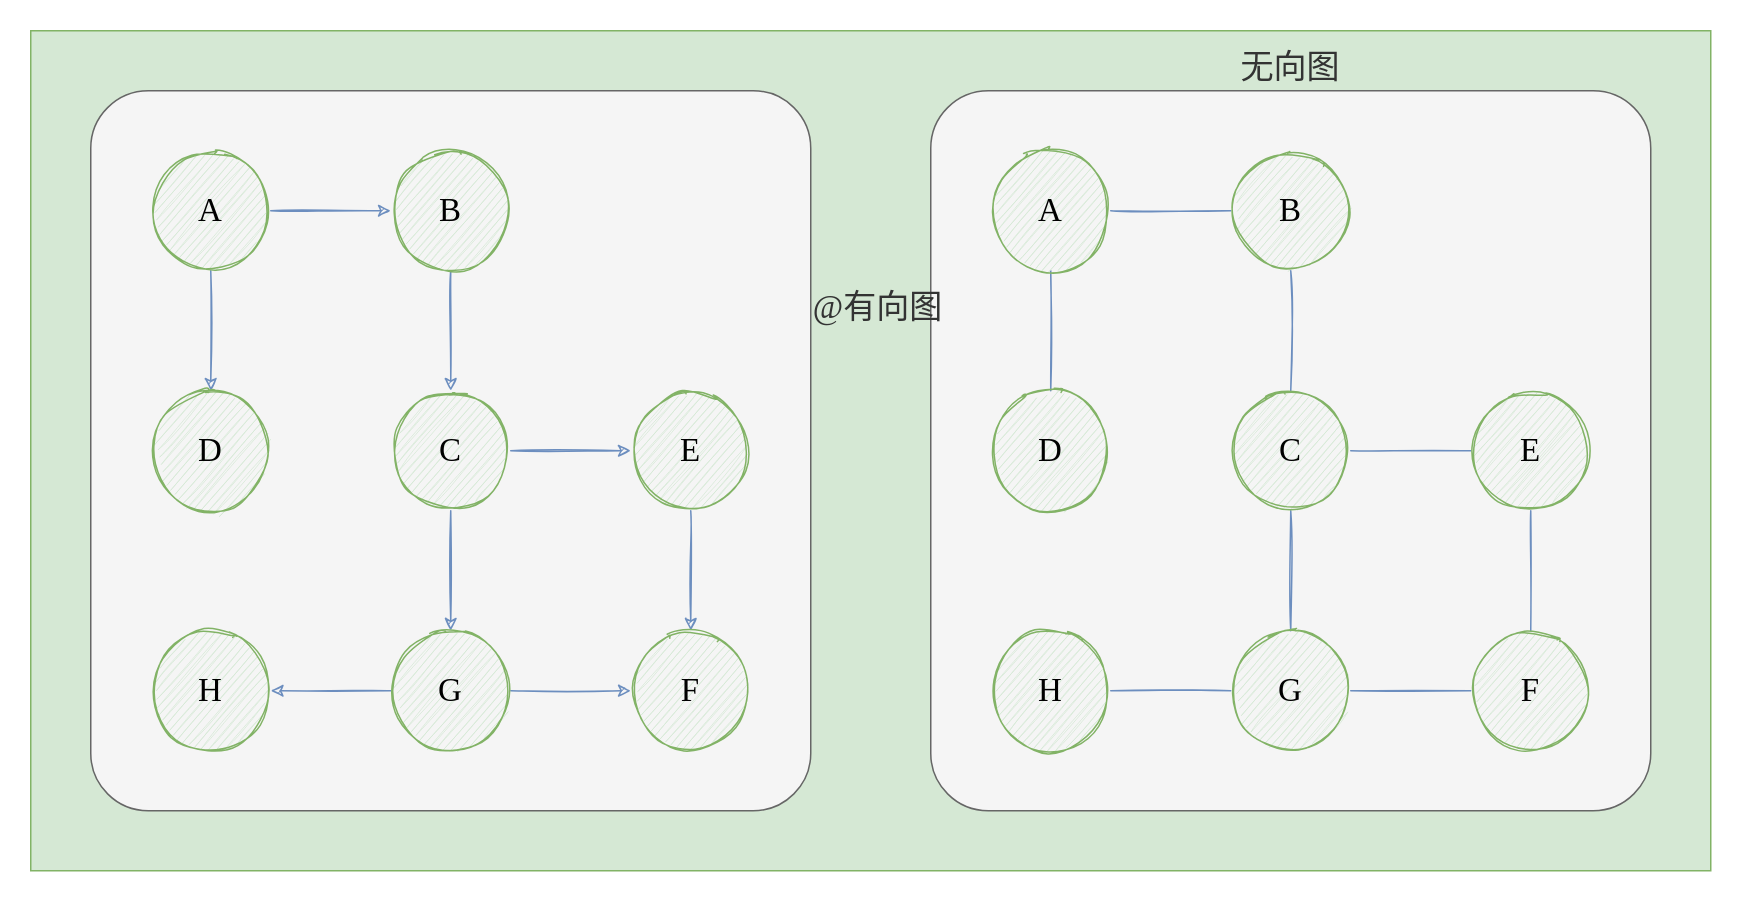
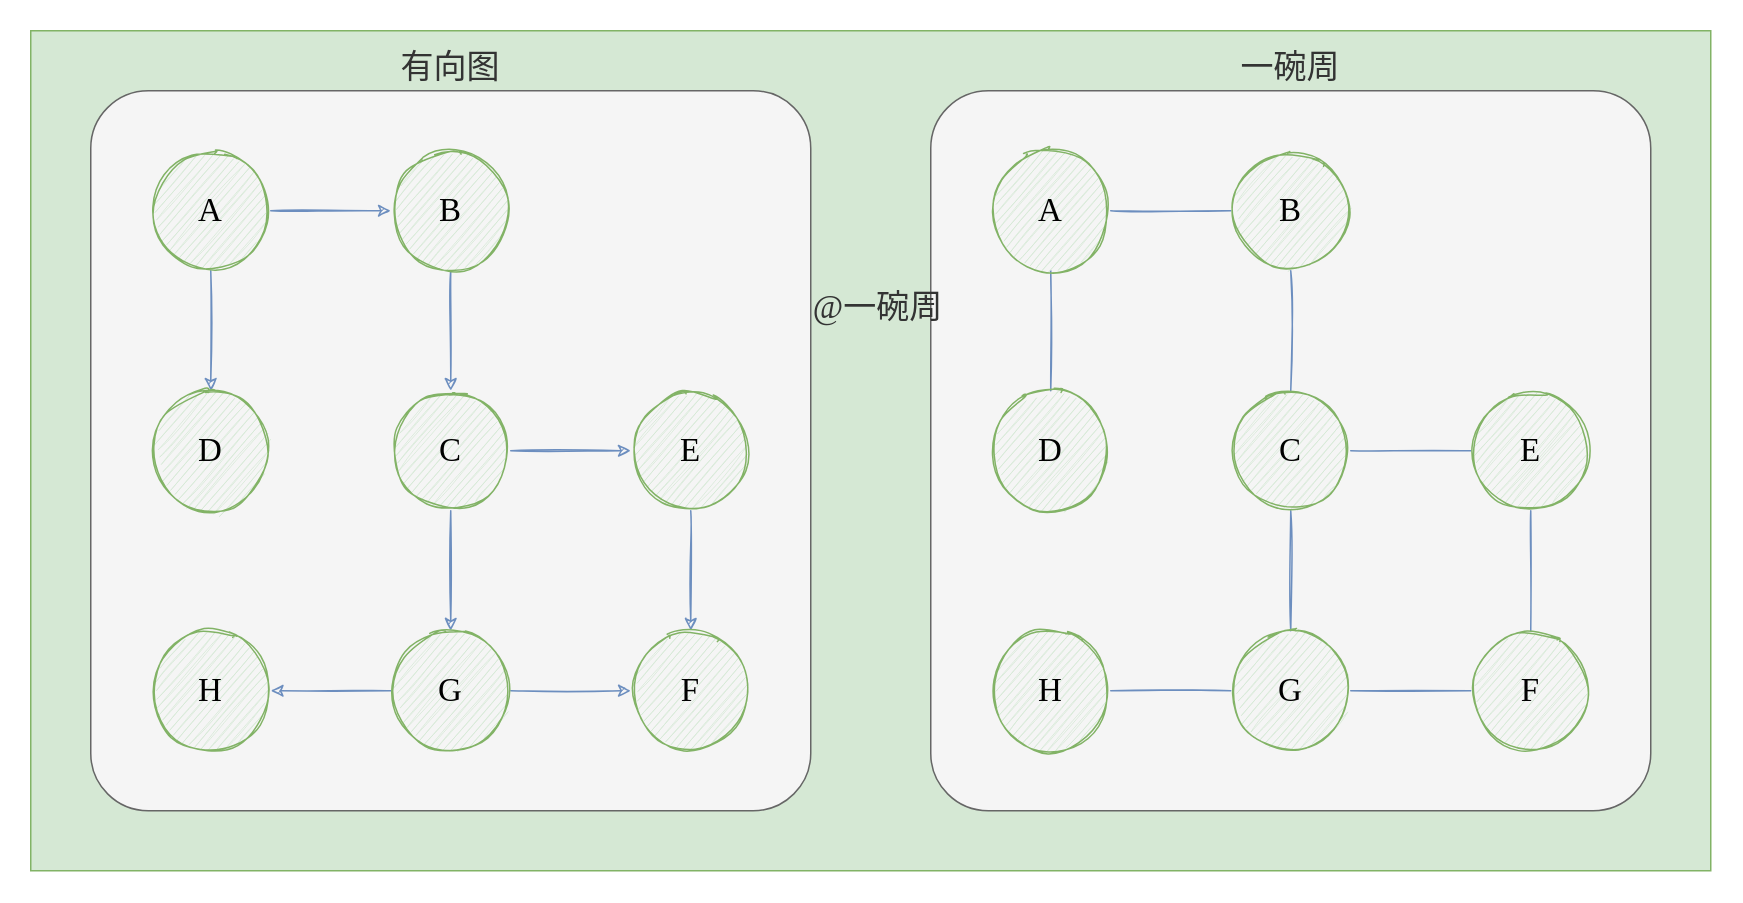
none -> (451, 68)
(1291, 68) -> (1291, 68)
(878, 308) -> (878, 308)
